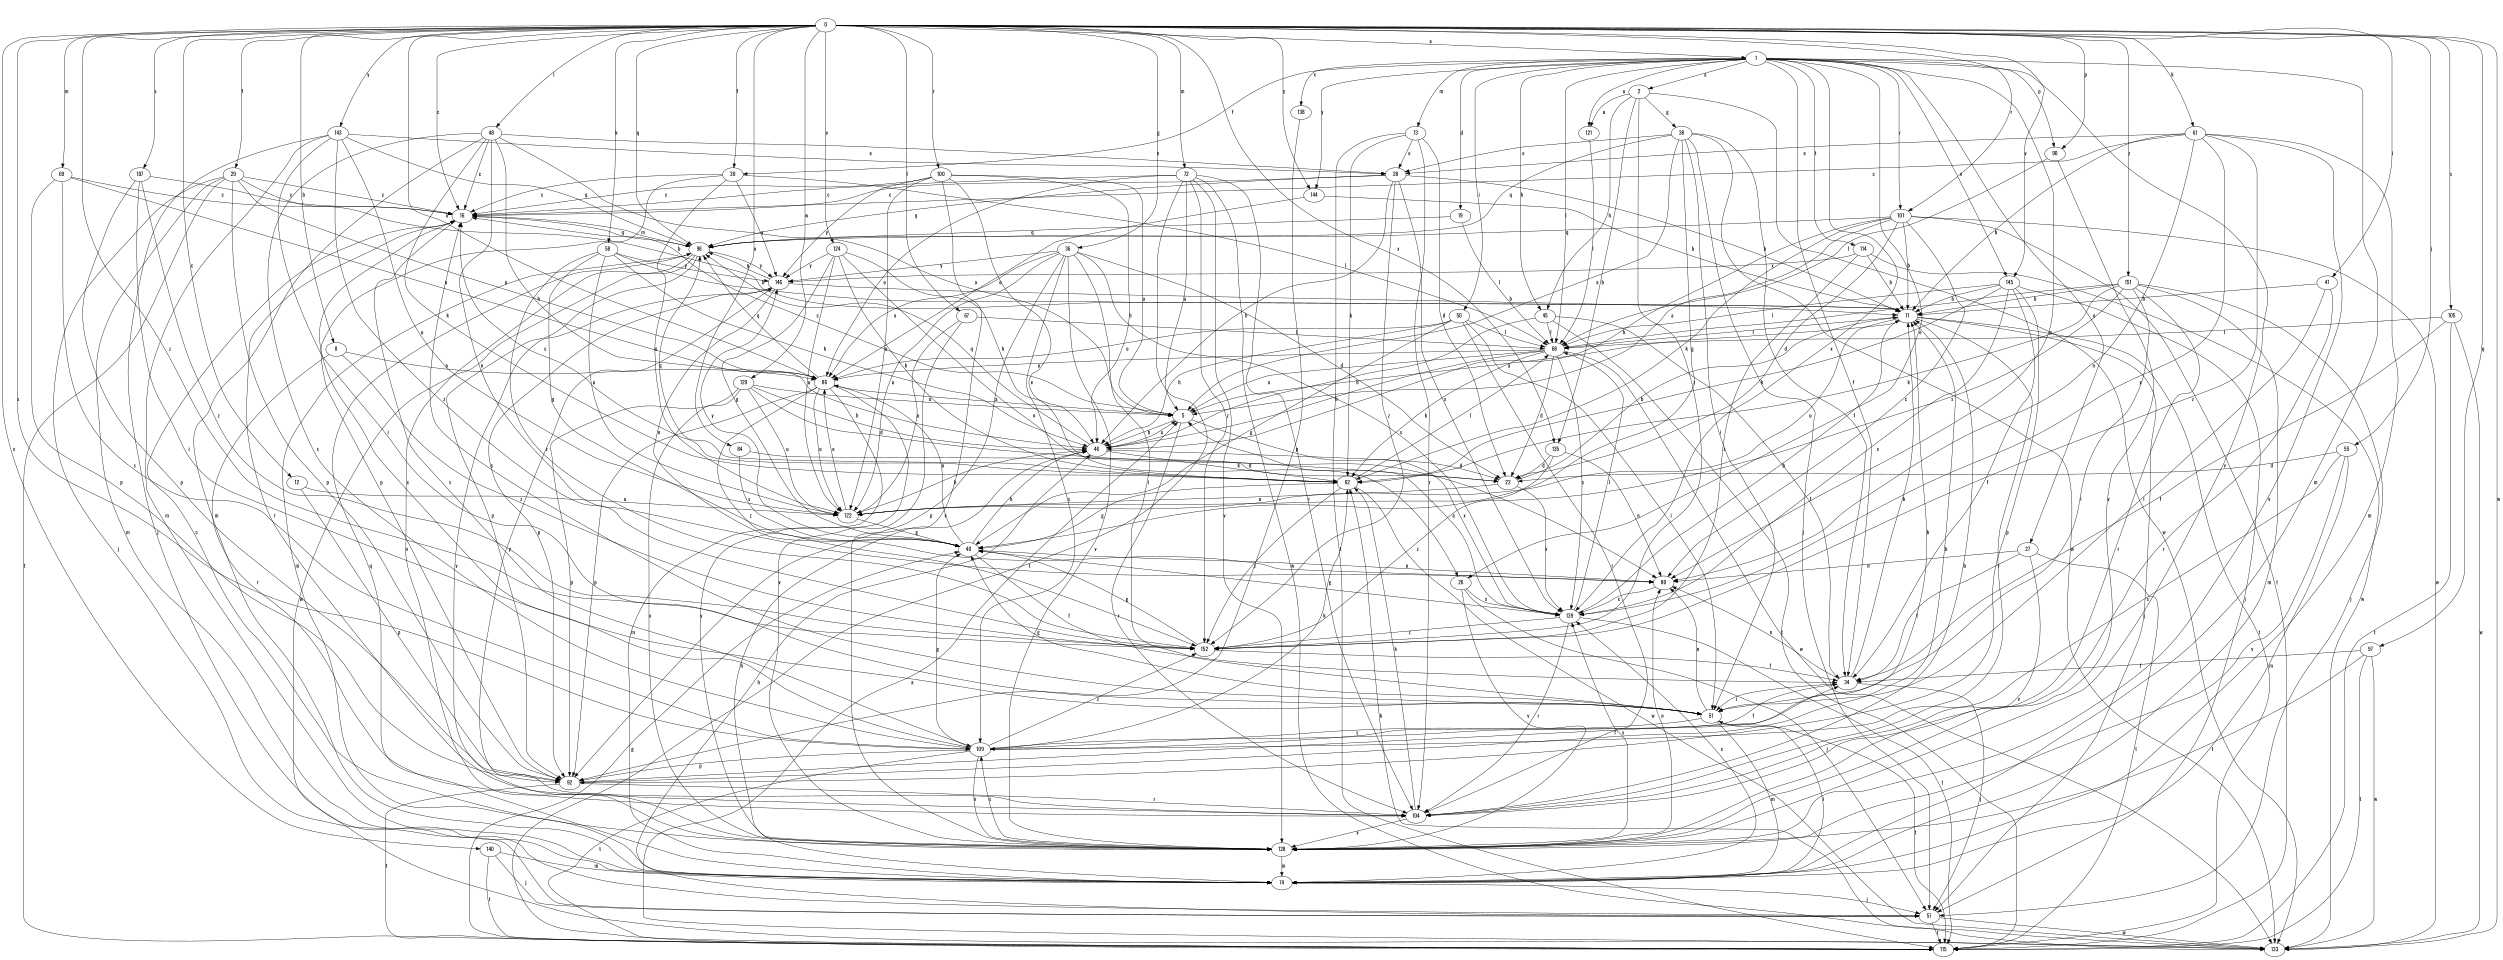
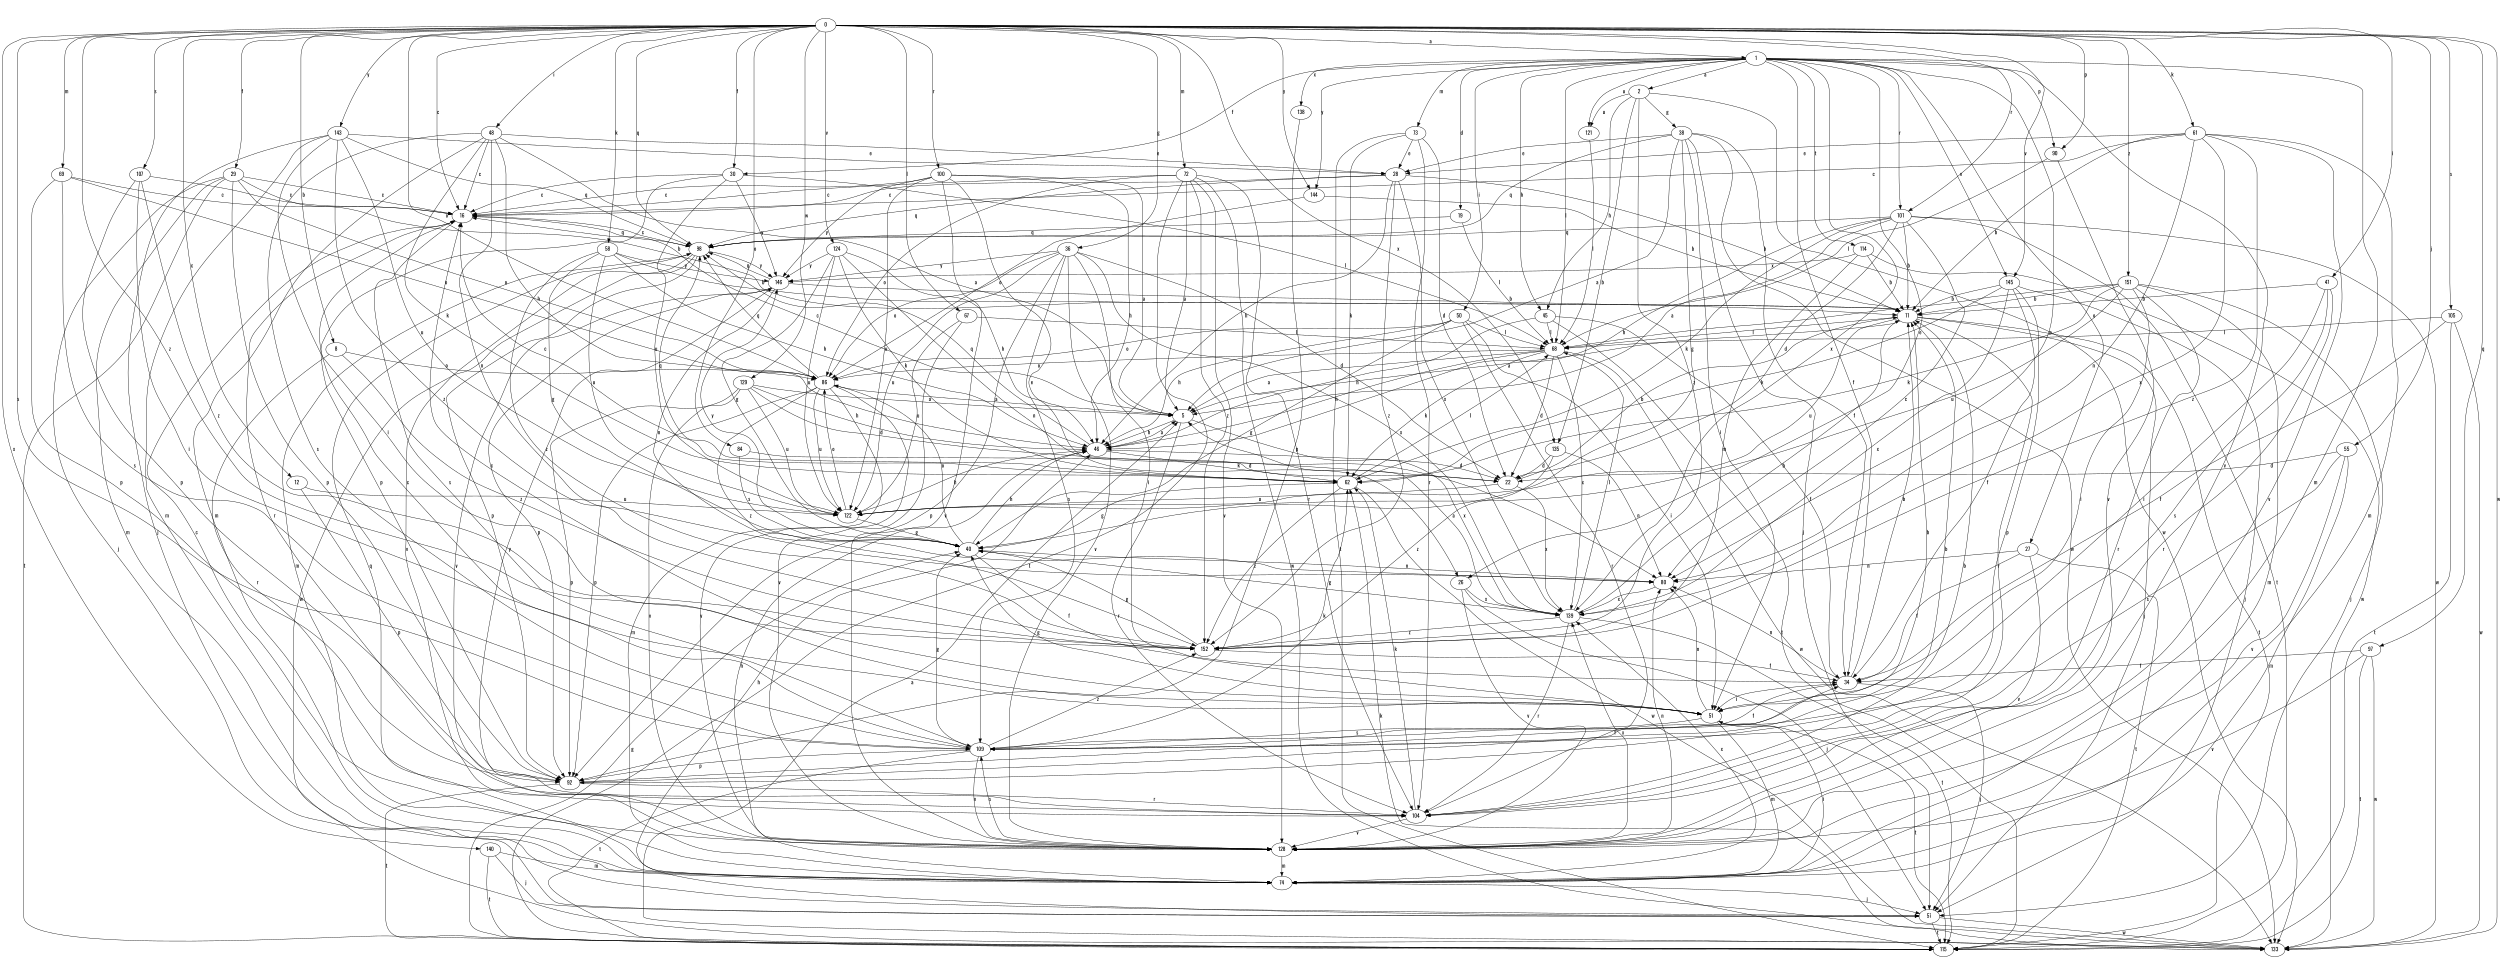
(643, 233) -> (643, 233)
(1814, 304) -> none
(1953, 399) -> (1953, 399)
(1724, 449) -> (1724, 449)
none -> (1909, 702)
(2213, 750) -> (2213, 750)
